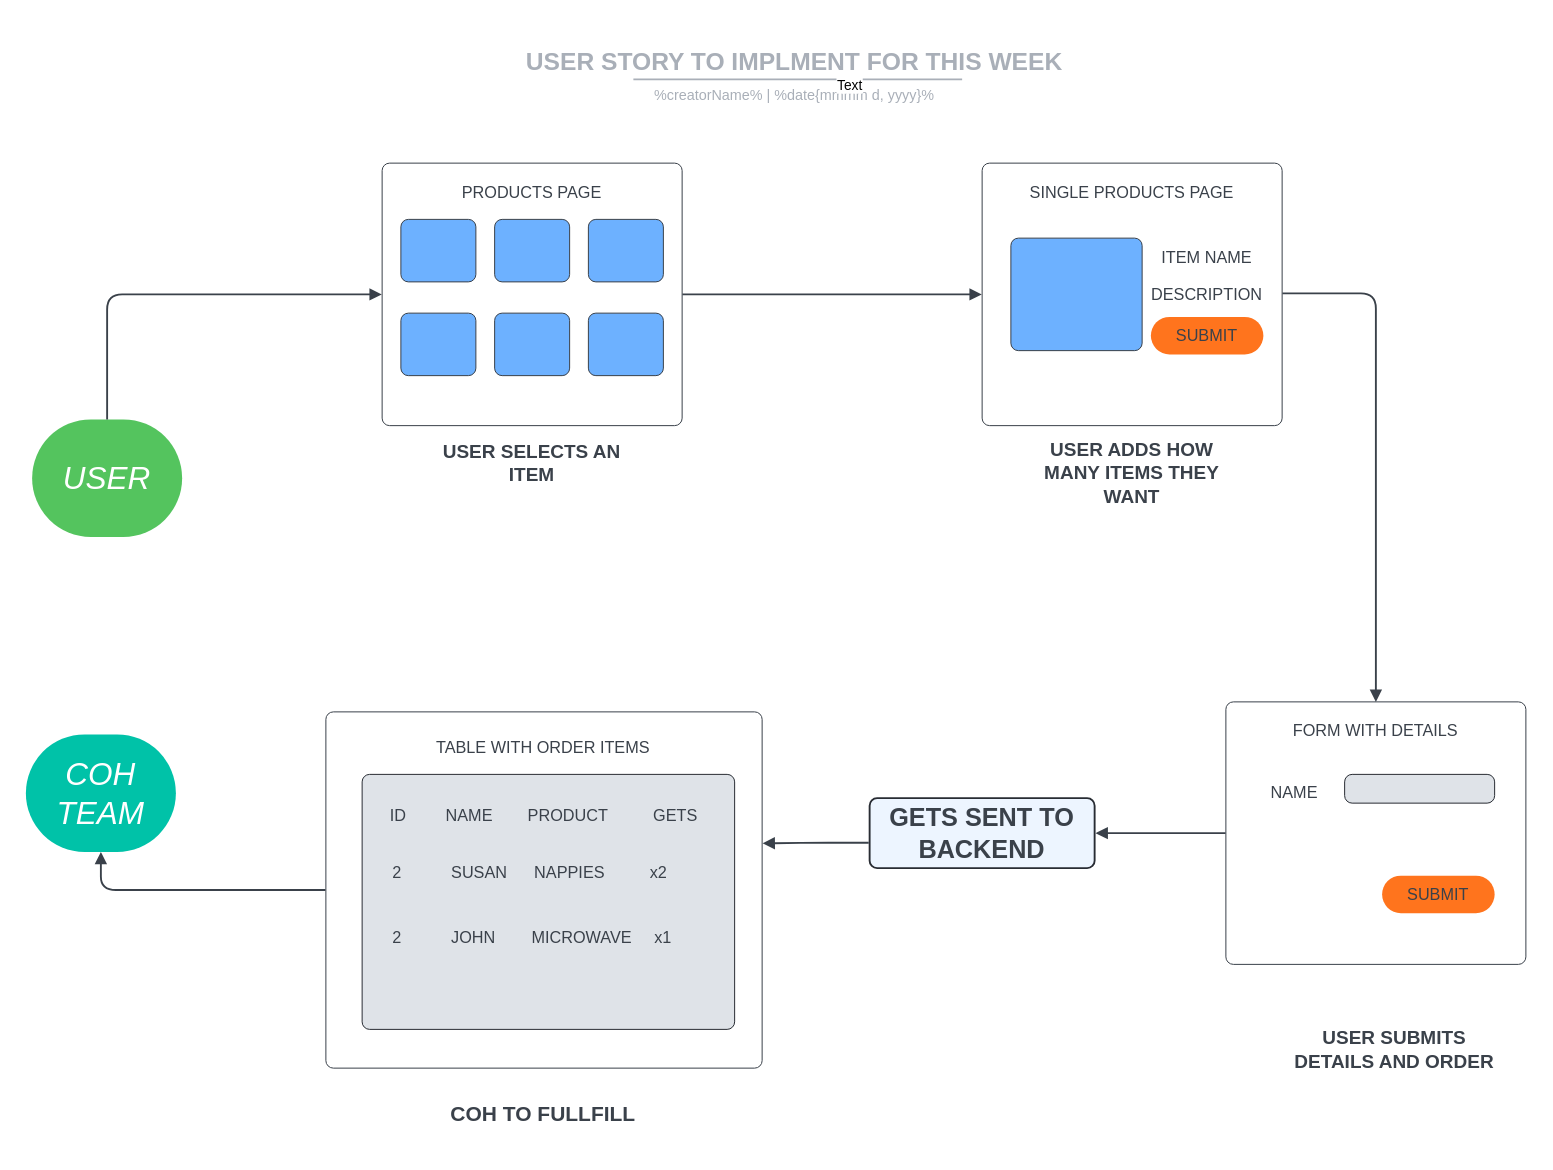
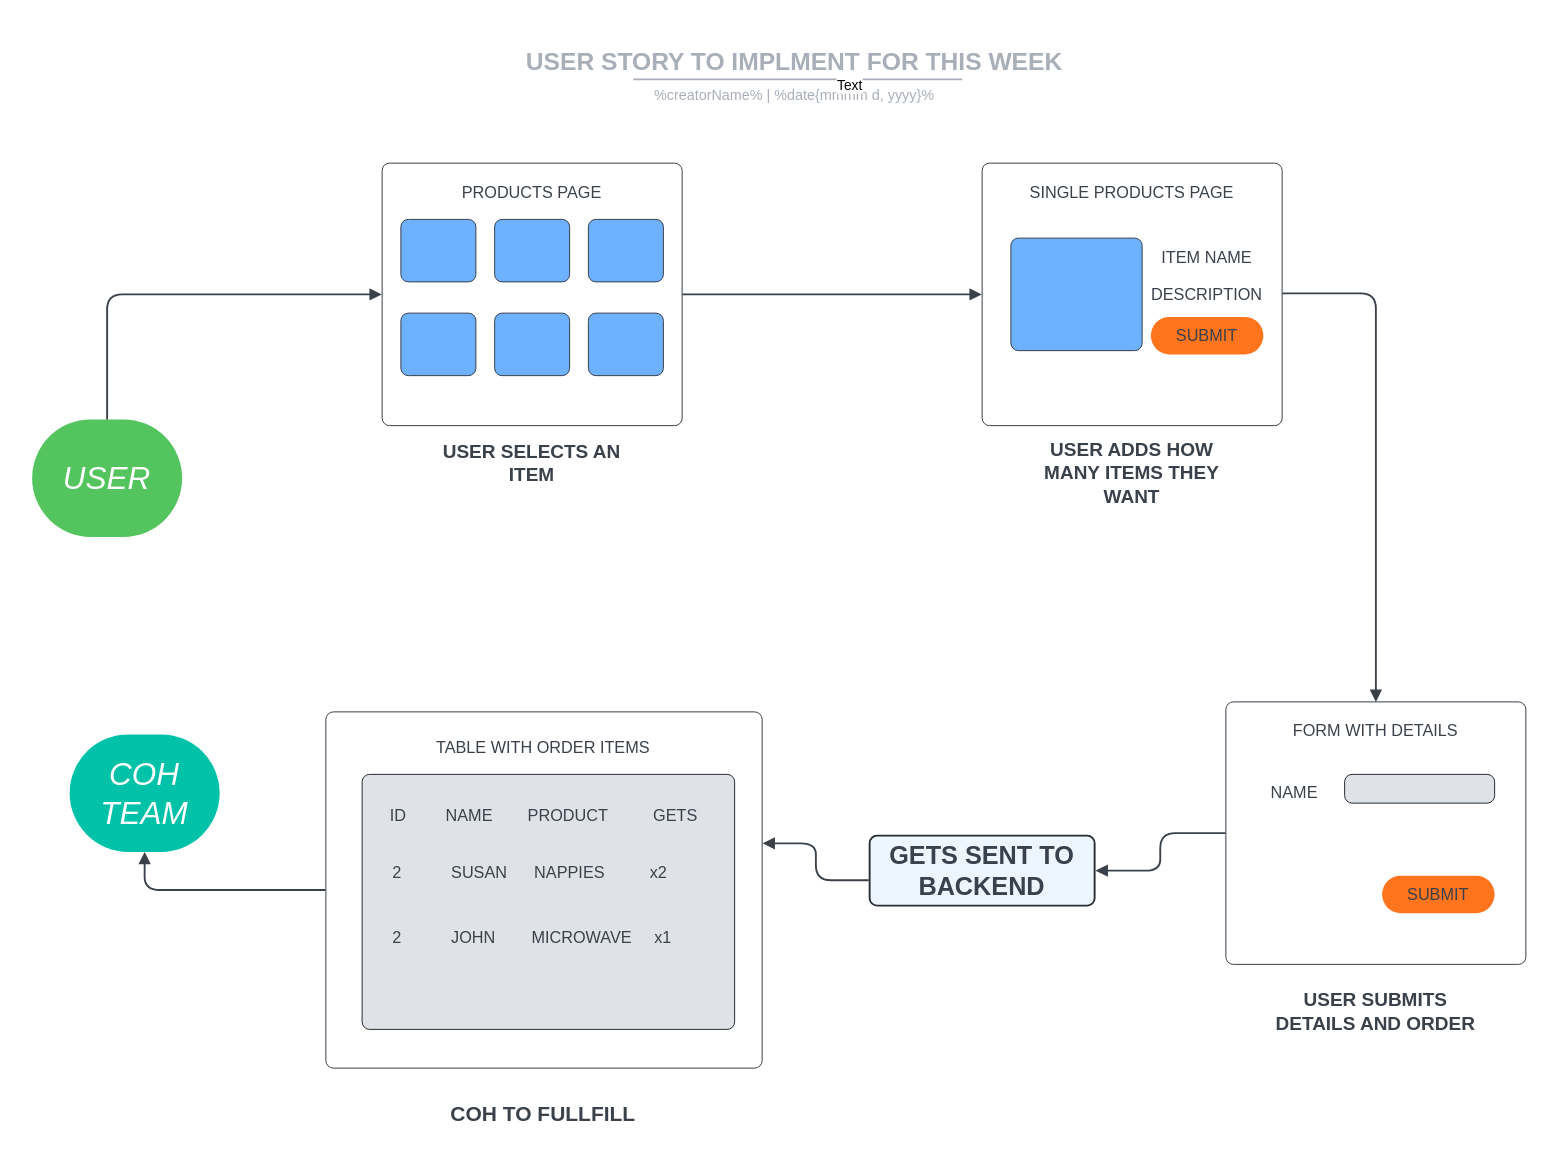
(101, 793) -> (144, 793)
(982, 833) -> (982, 871)
(1394, 1049) -> (1376, 1012)
